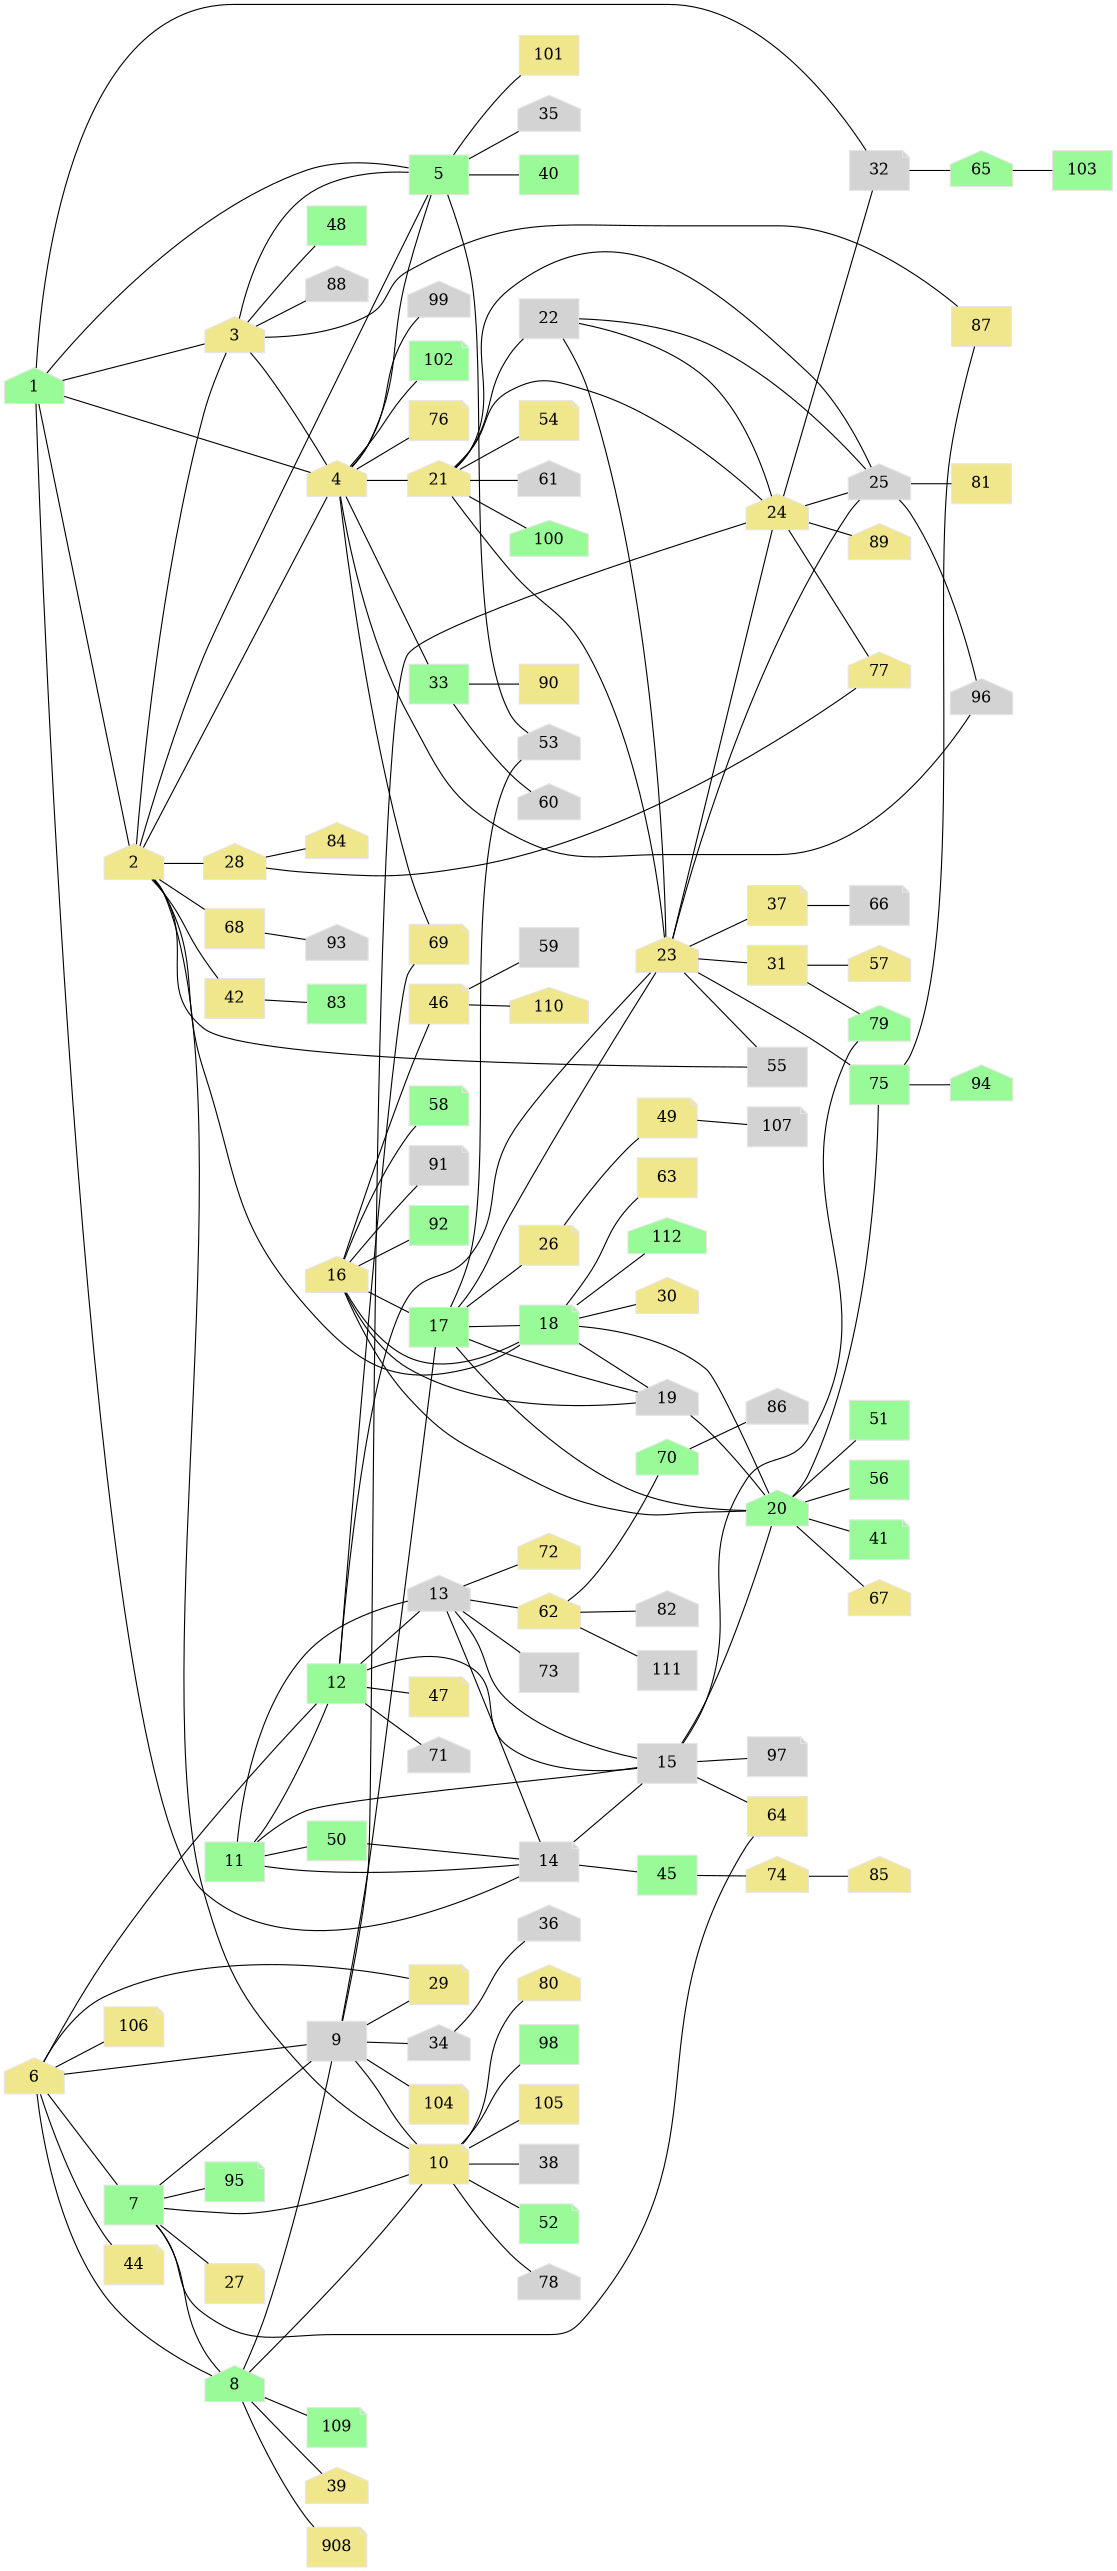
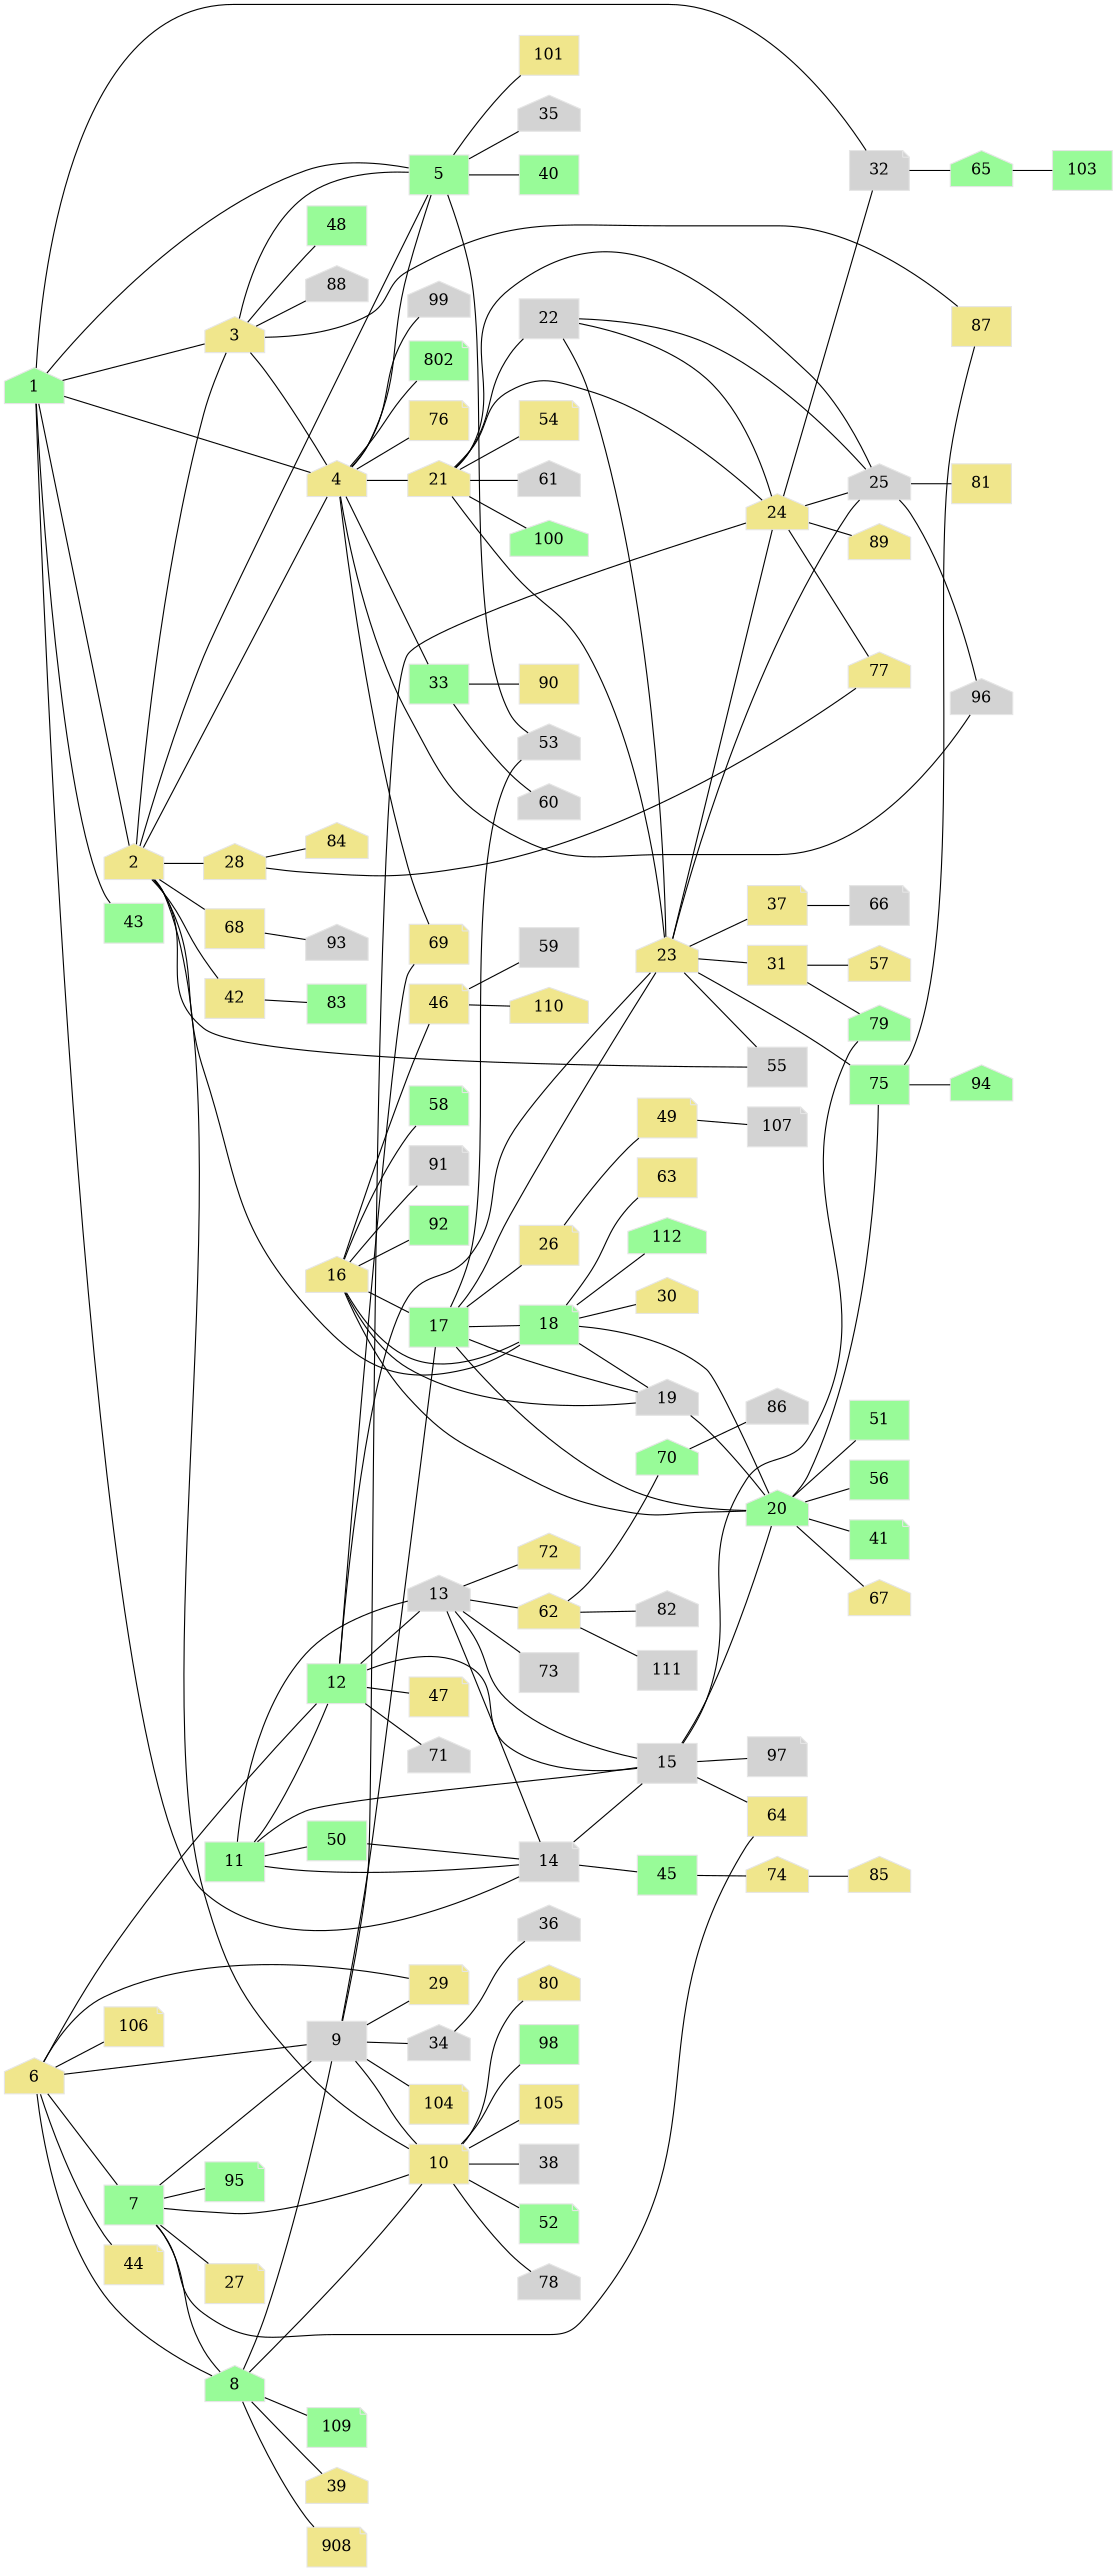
(439, 361) -> (439, 361)
none -> (134, 923)
